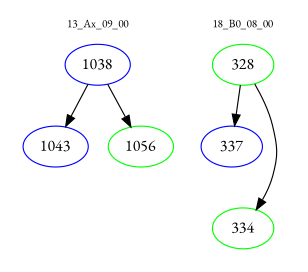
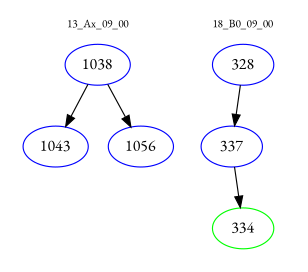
(243, 24) -> (243, 24)
(243, 65) -> (243, 65)
(276, 141) -> (237, 182)
(141, 147) -> (141, 147)
